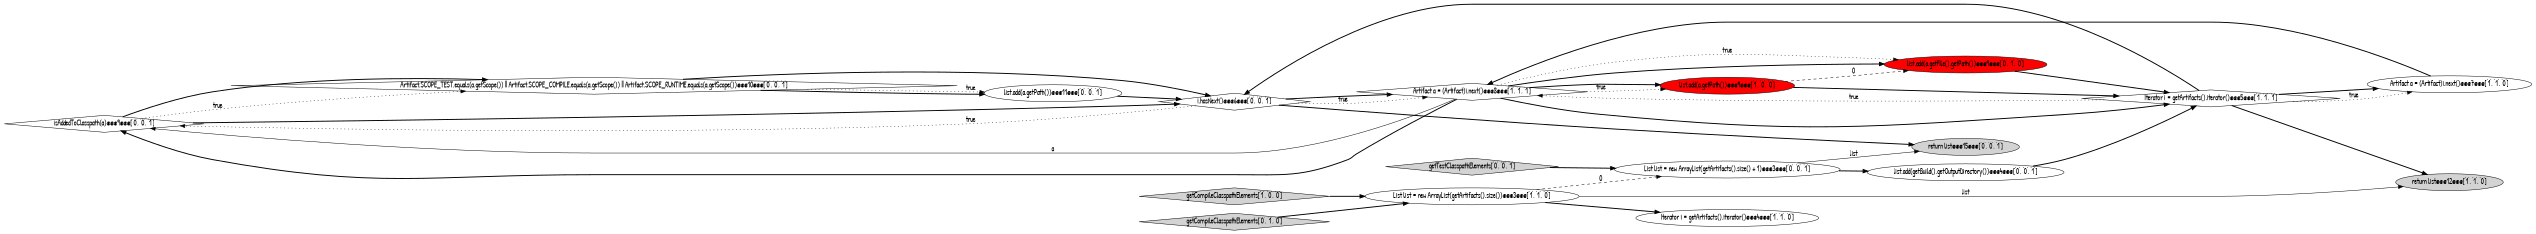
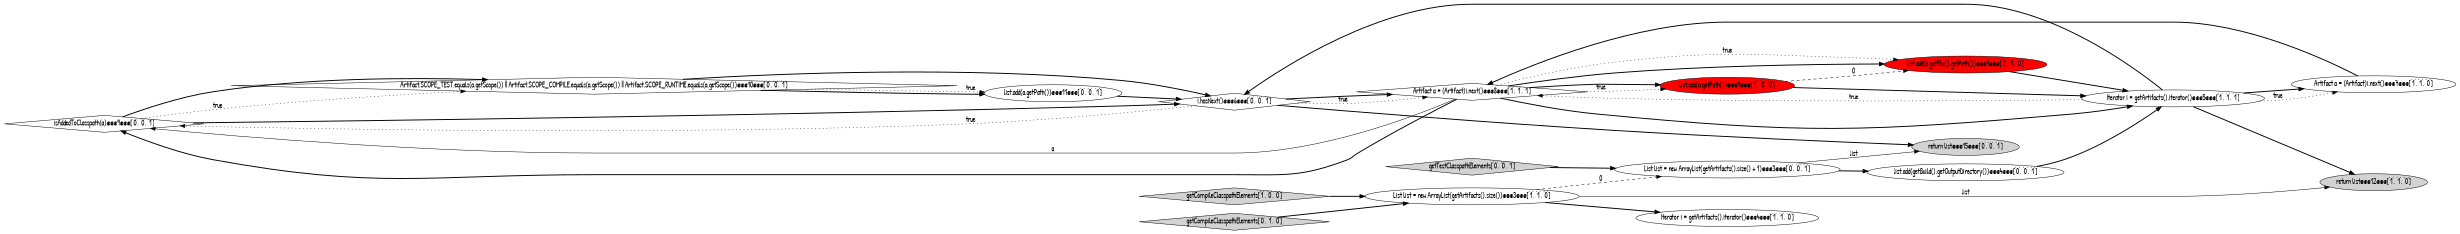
(2211, 98) -> (2173, 98)
